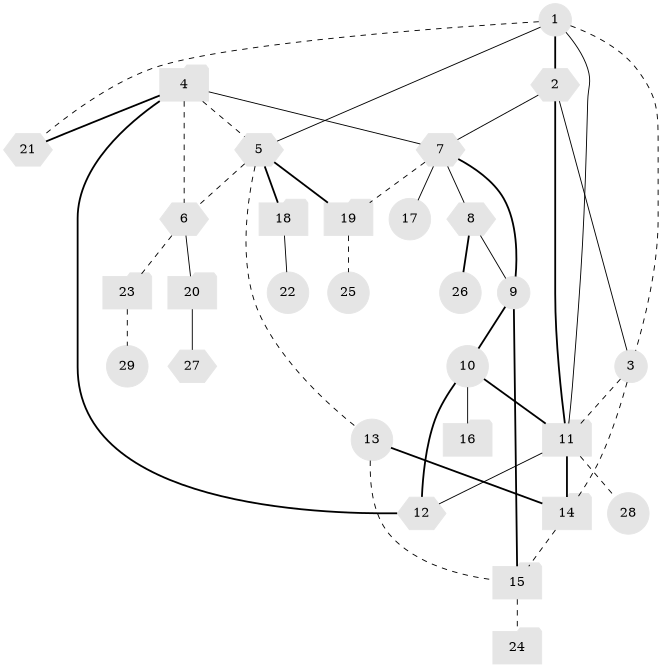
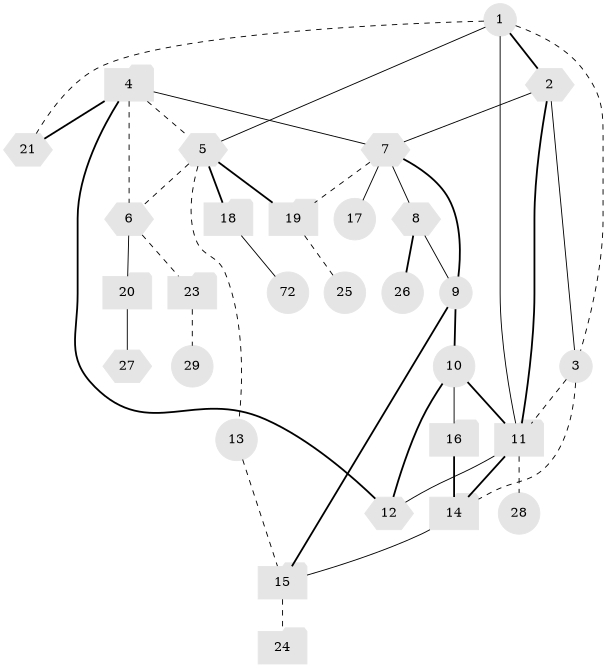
(288, 293) -> (288, 293)
(467, 476) -> (454, 471)
(542, 548) -> (369, 555)
